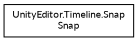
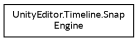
(69, 21) -> (69, 21)
